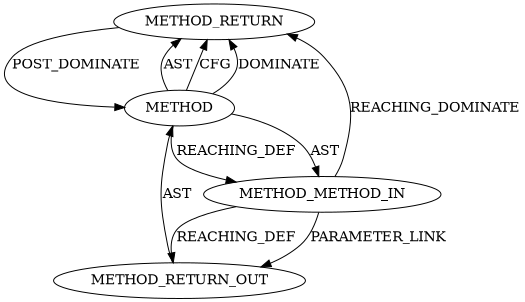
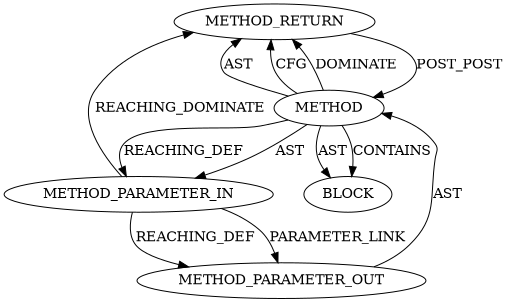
(76, 65) -> (459, 65)
(322, 194) -> (139, 194)
none -> (348, 194)
(180, 281) -> (281, 281)
